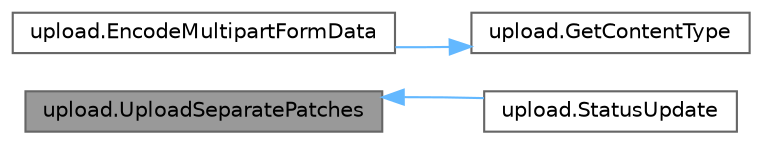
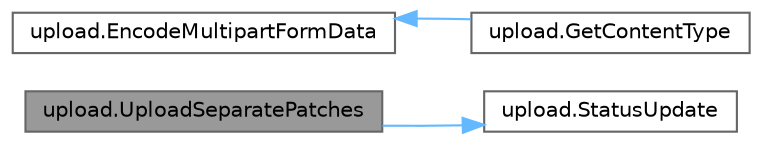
(422, 47) -> (444, 19)
(444, 97) -> (423, 126)
